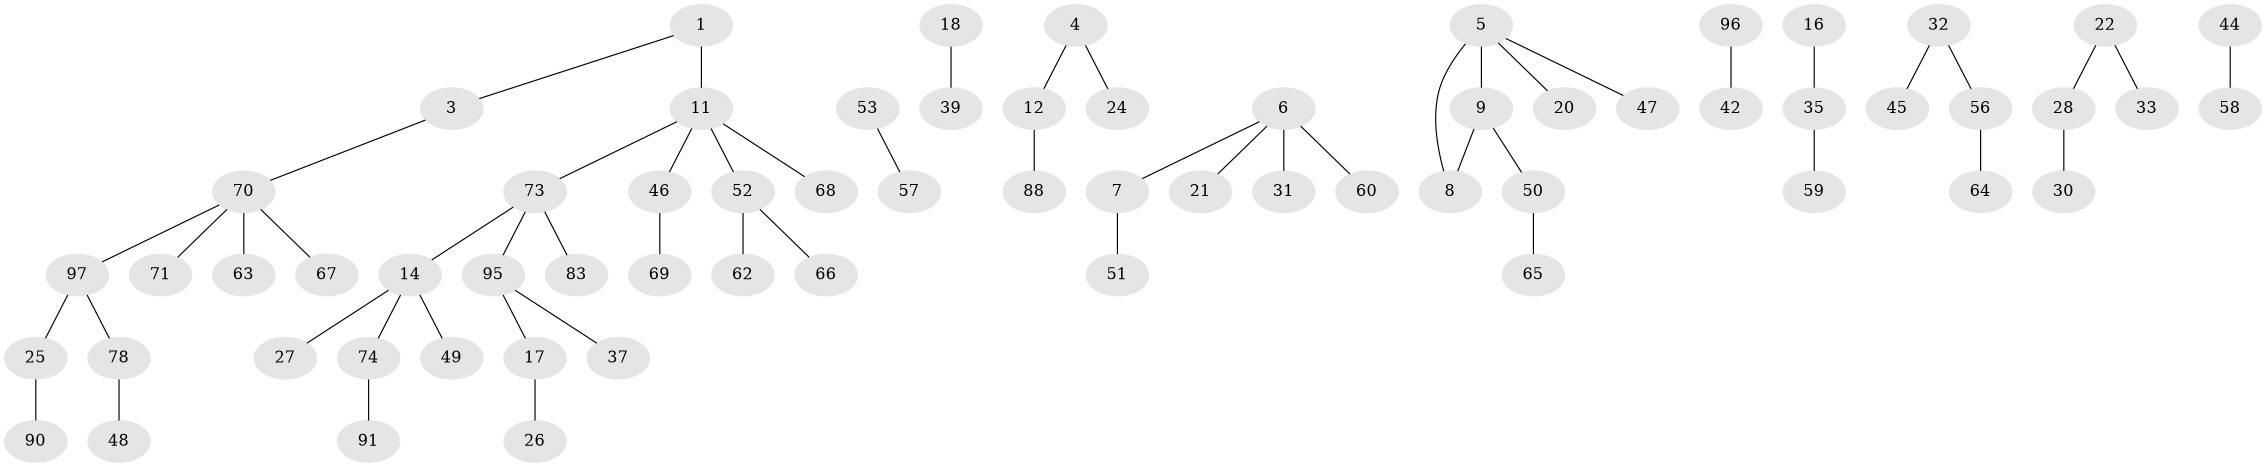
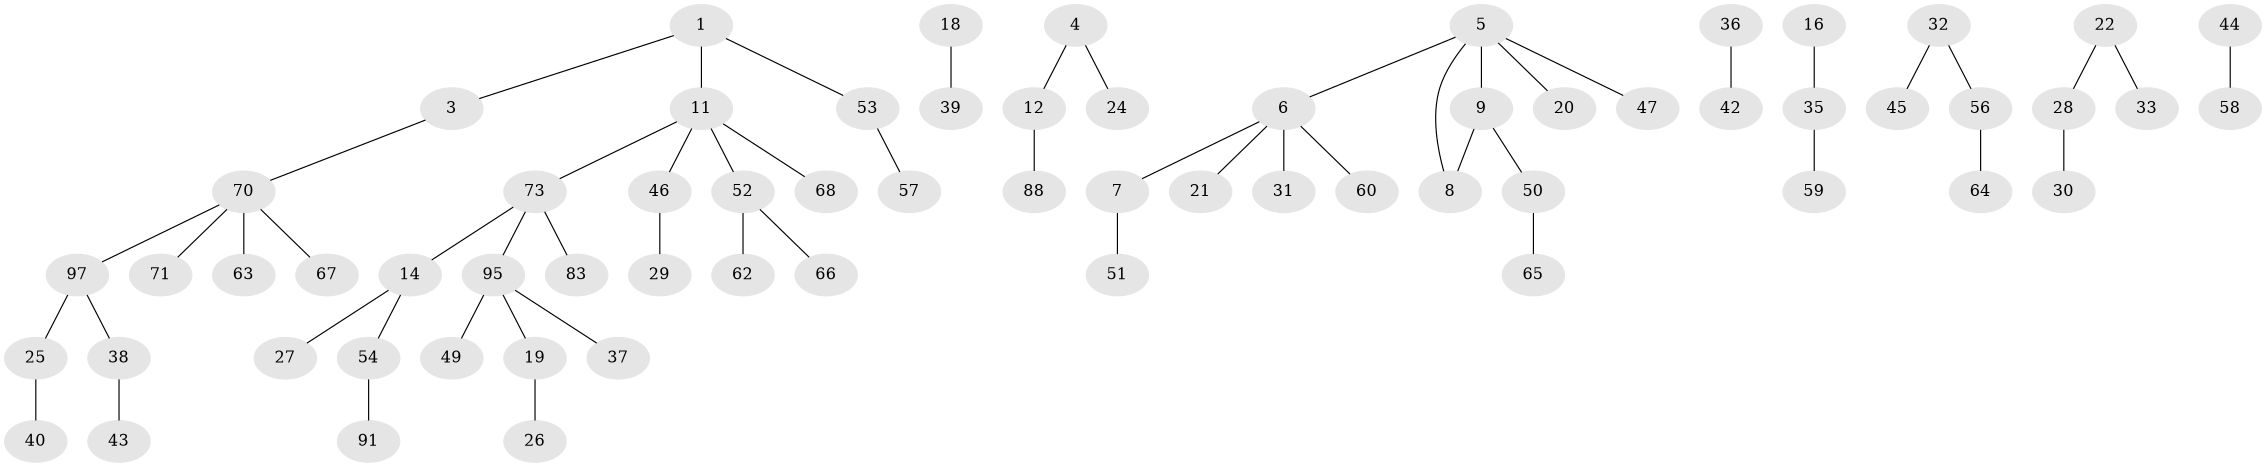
(1731, 25) -> (1731, 25)
none -> (785, 67)
none -> (1383, 67)
(660, 275) -> (660, 275)
(431, 317) -> (473, 317)
(119, 358) -> (119, 358)
(369, 358) -> (369, 358)
(535, 358) -> (535, 358)
(36, 441) -> (36, 441)
(119, 441) -> (119, 441)
